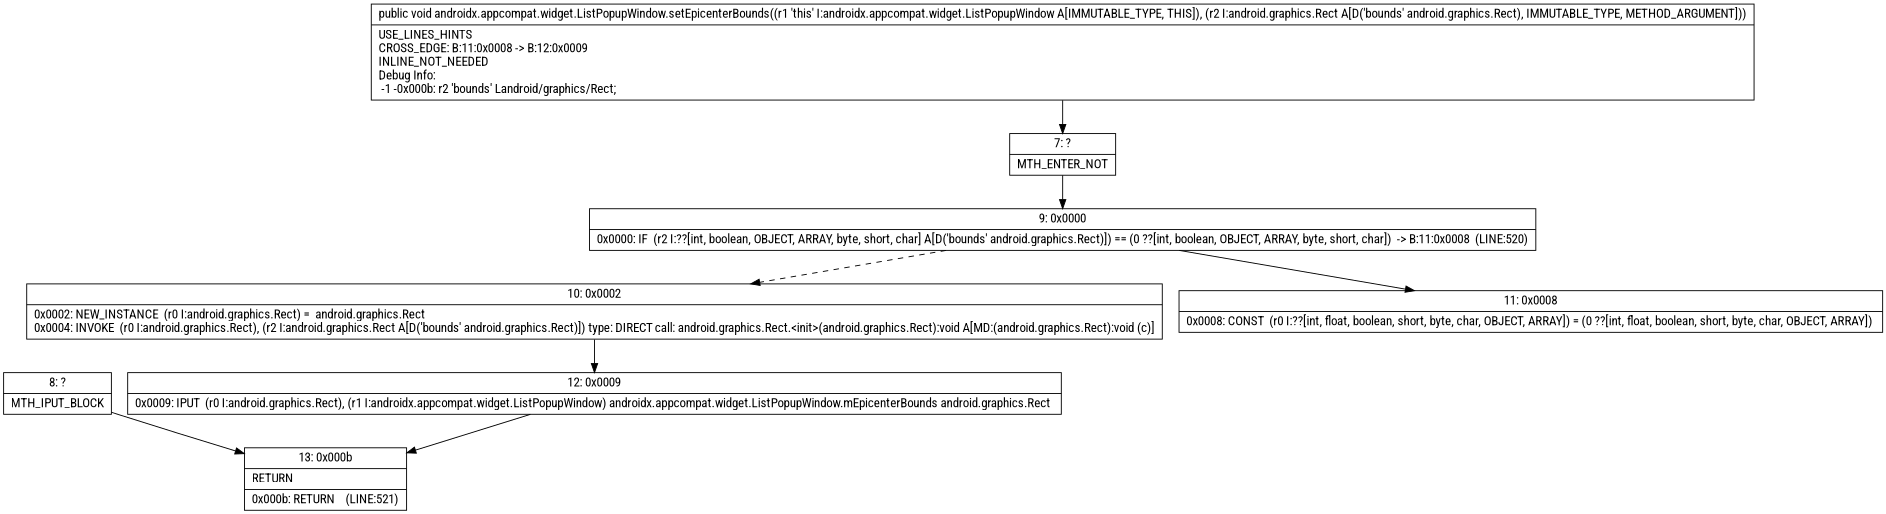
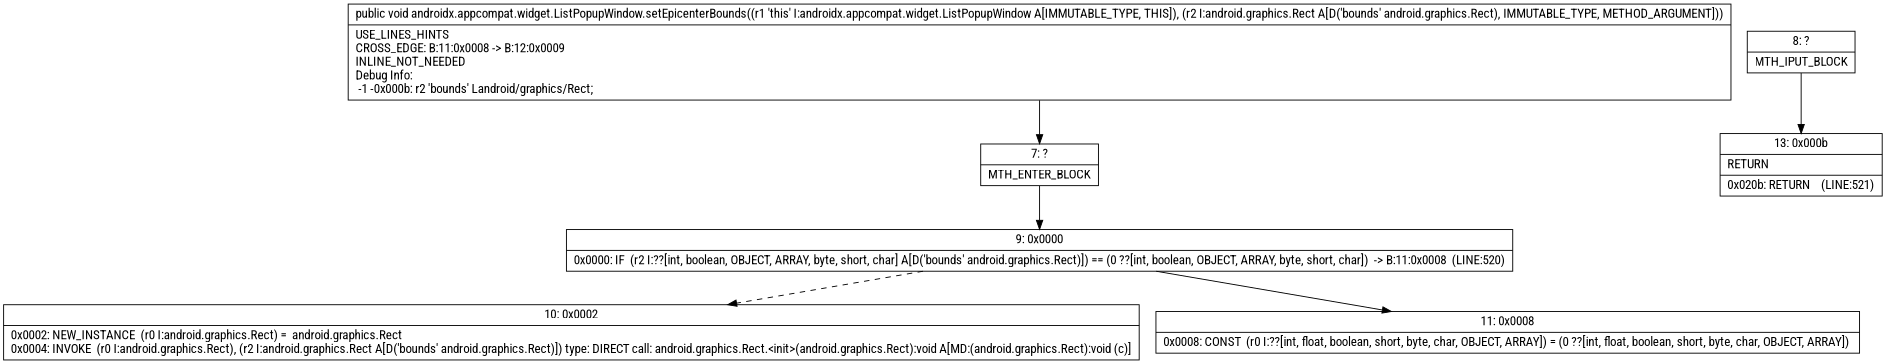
(1063, 164) -> (1040, 175)
(594, 393) -> none
(326, 499) -> (1801, 185)
